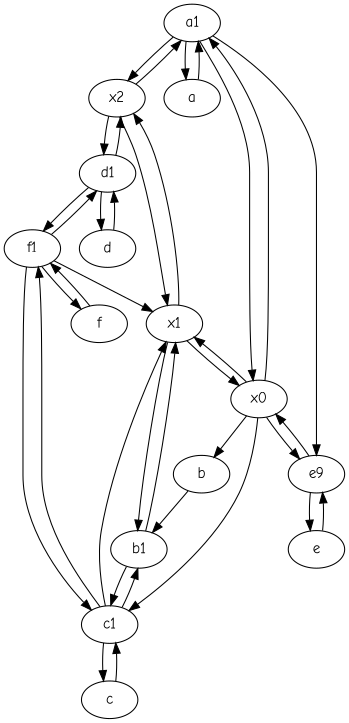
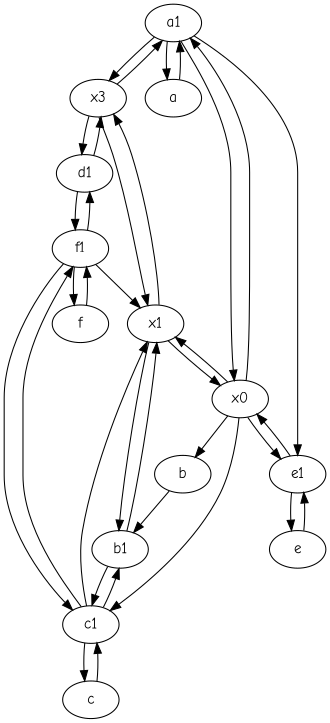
(117, 98) -> (98, 98)
(108, 249) -> none
(316, 474) -> (298, 474)
